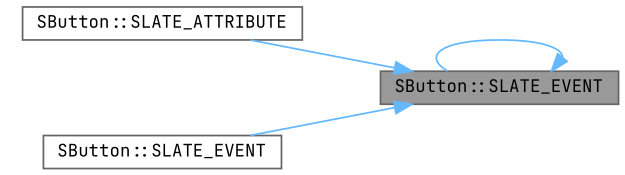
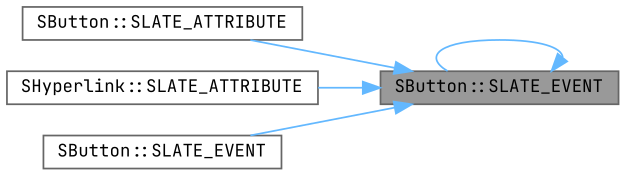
none -> (162, 88)
